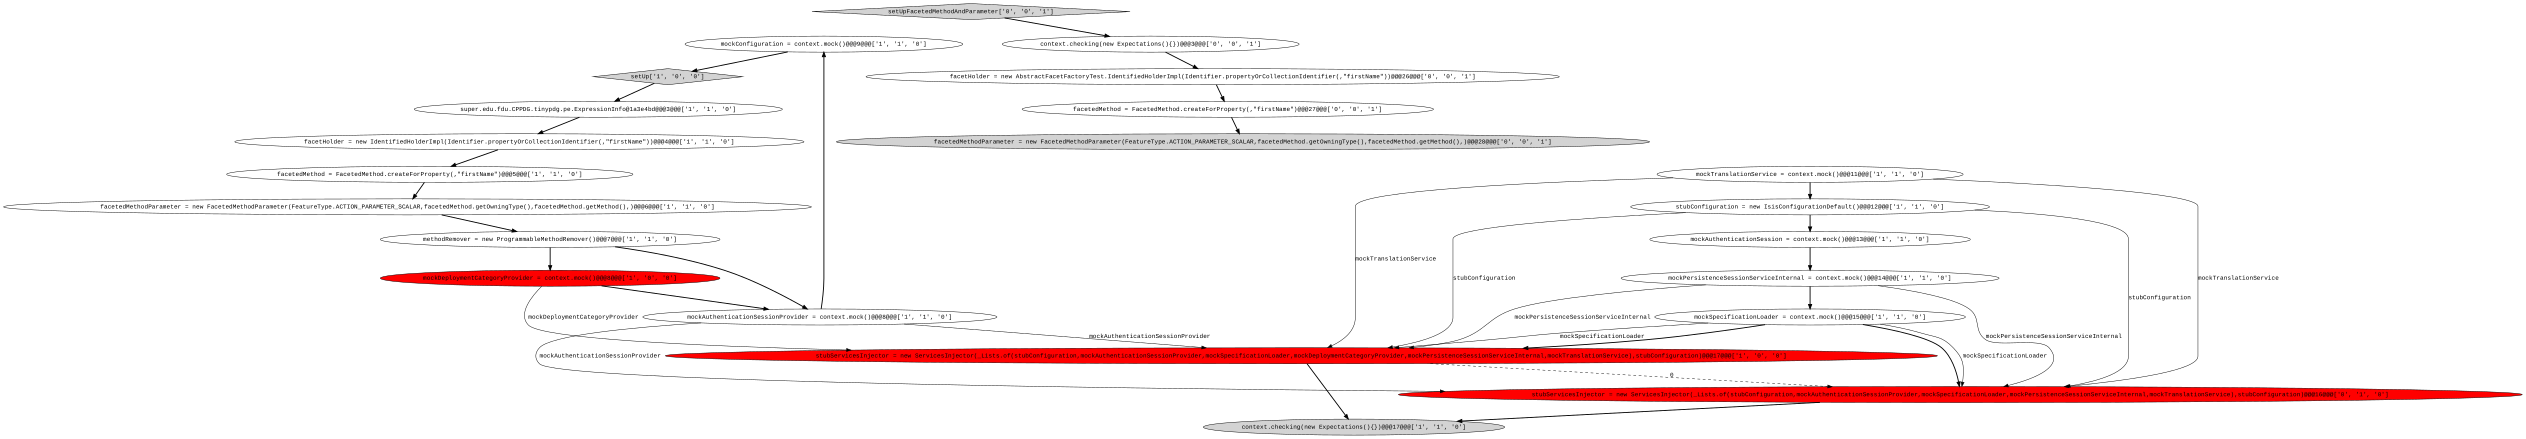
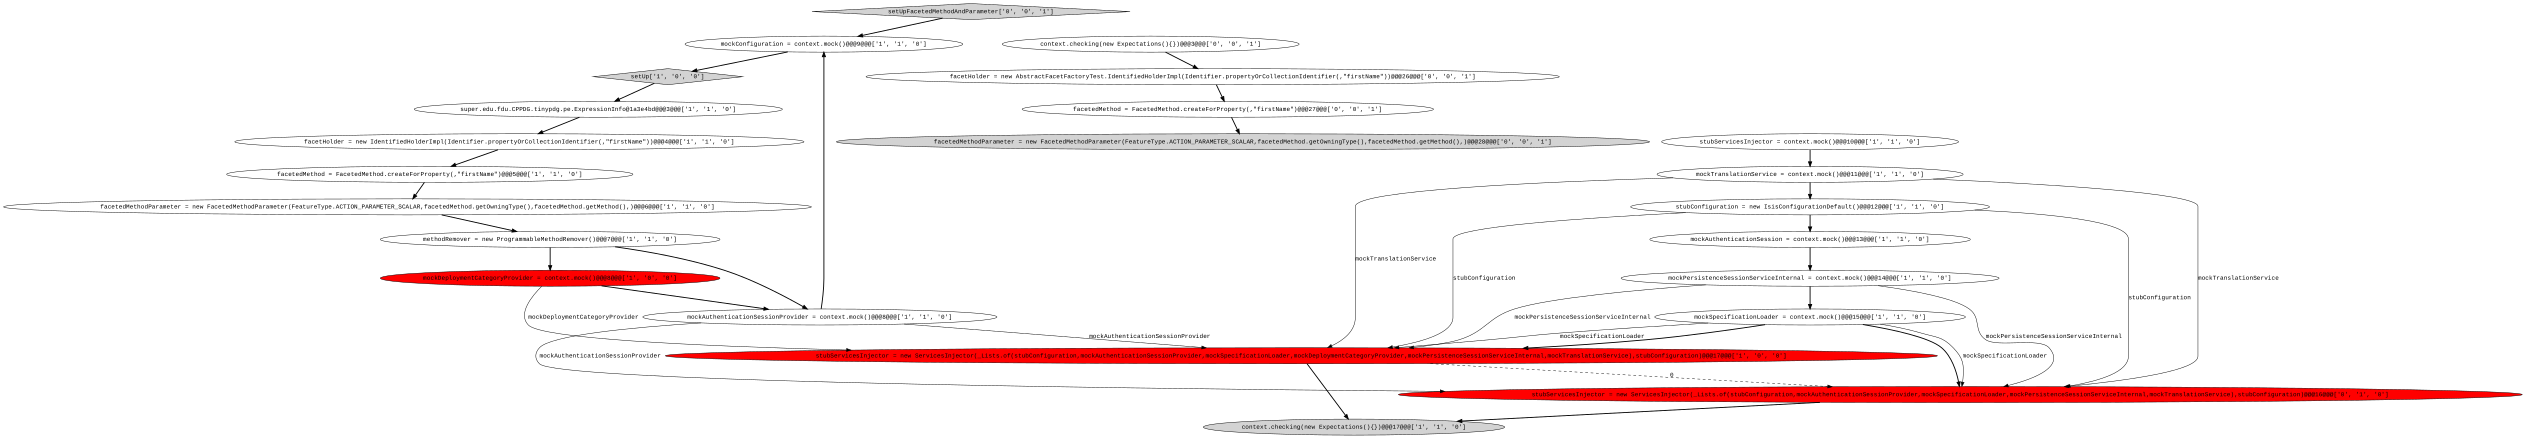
(1055, 27) -> (903, 27)
none -> (1810, 142)
